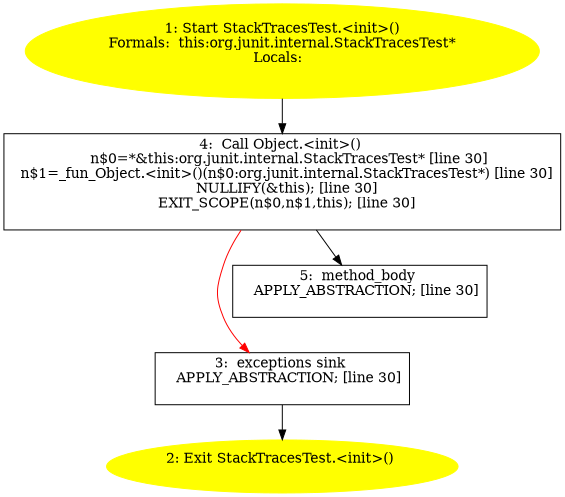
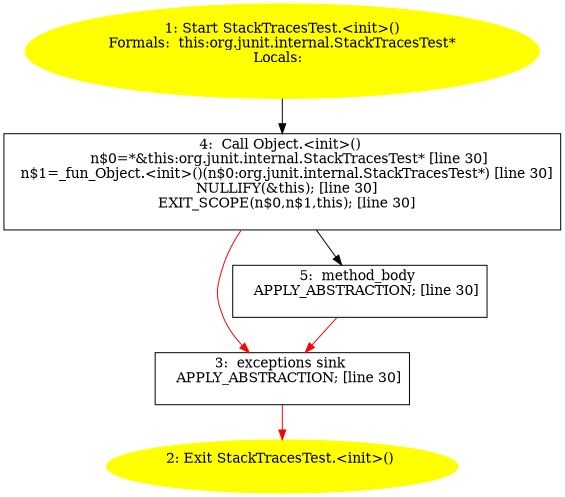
none -> (325, 331)
(282, 417) -> (282, 417)
